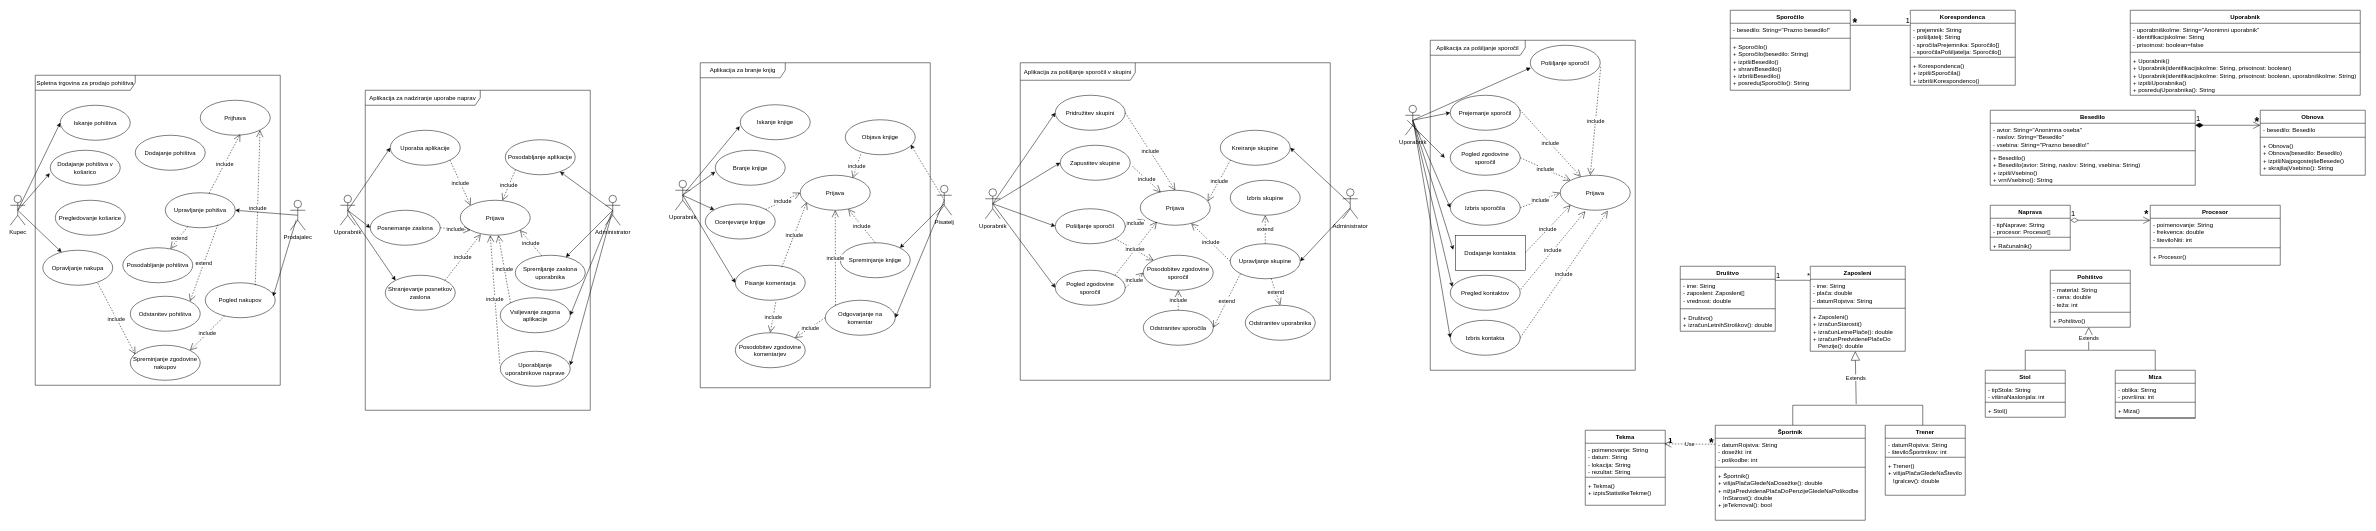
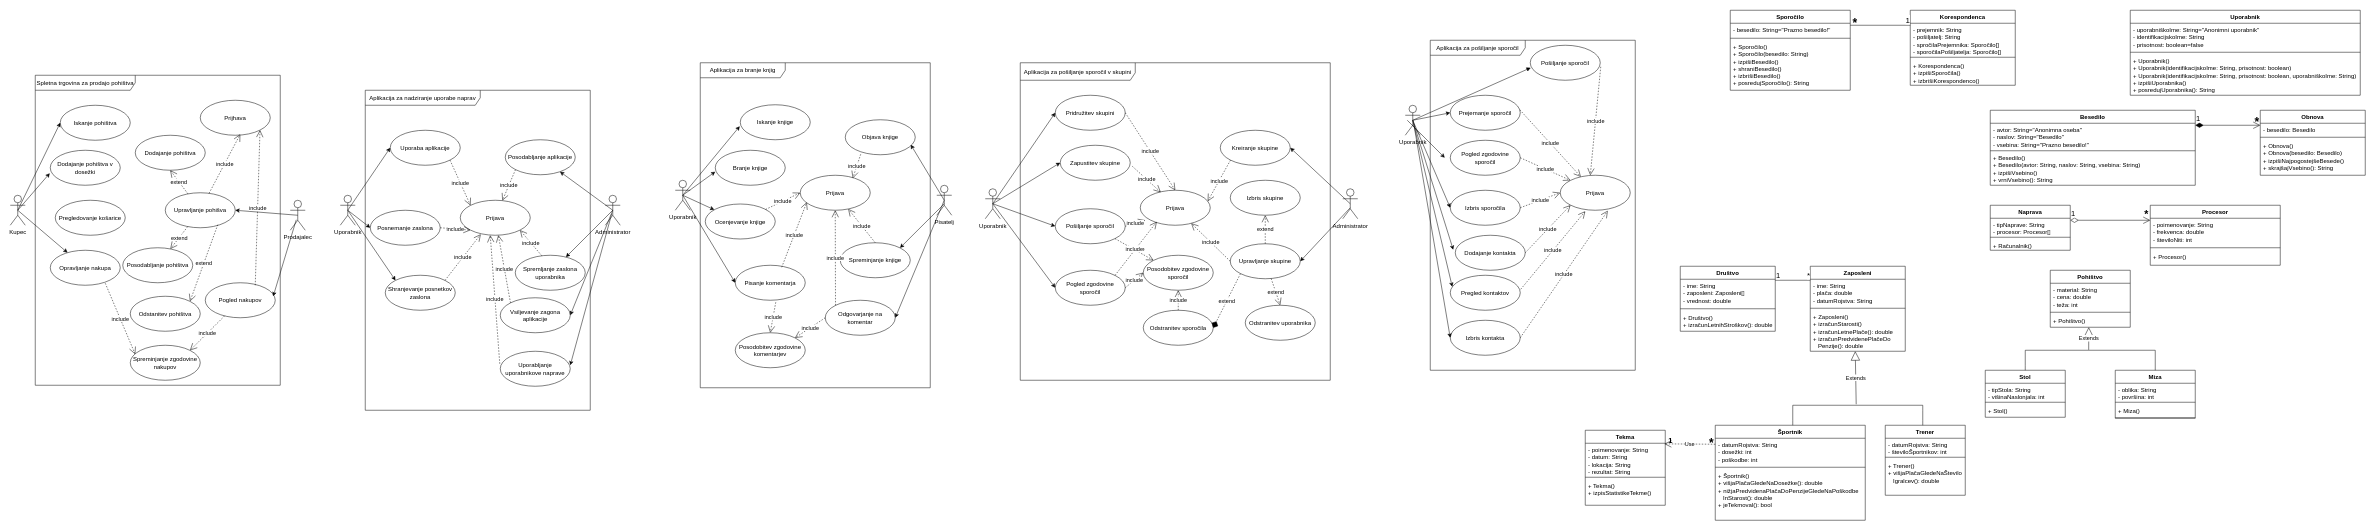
(85, 168) -> (85, 168)
(928, 173) -> (928, 173)
none -> (179, 182)
(1490, 253) -> (1490, 253)
(78, 268) -> (85, 268)
(1216, 323) -> (1217, 321)
